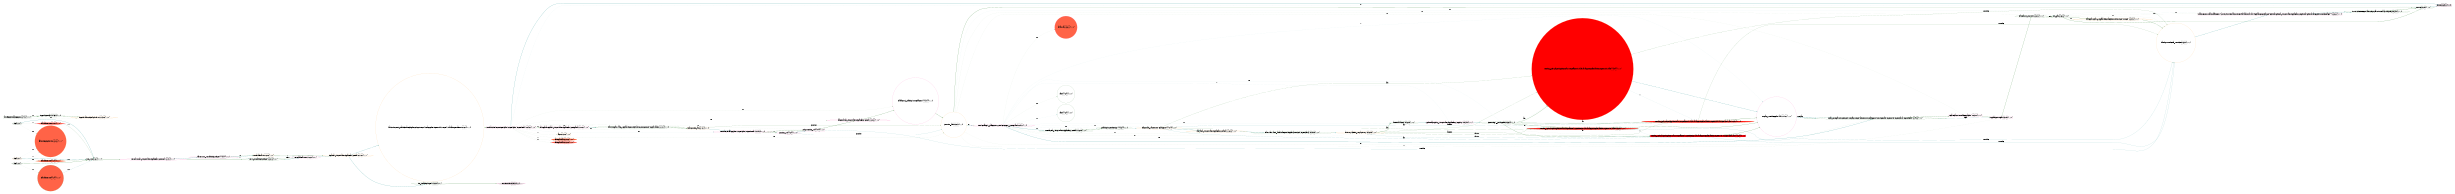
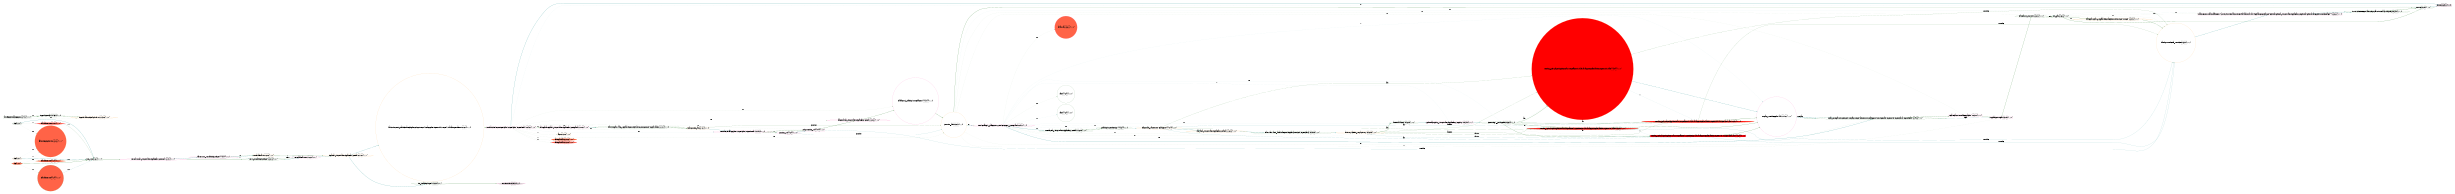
(17, 164) -> (17, 164)
